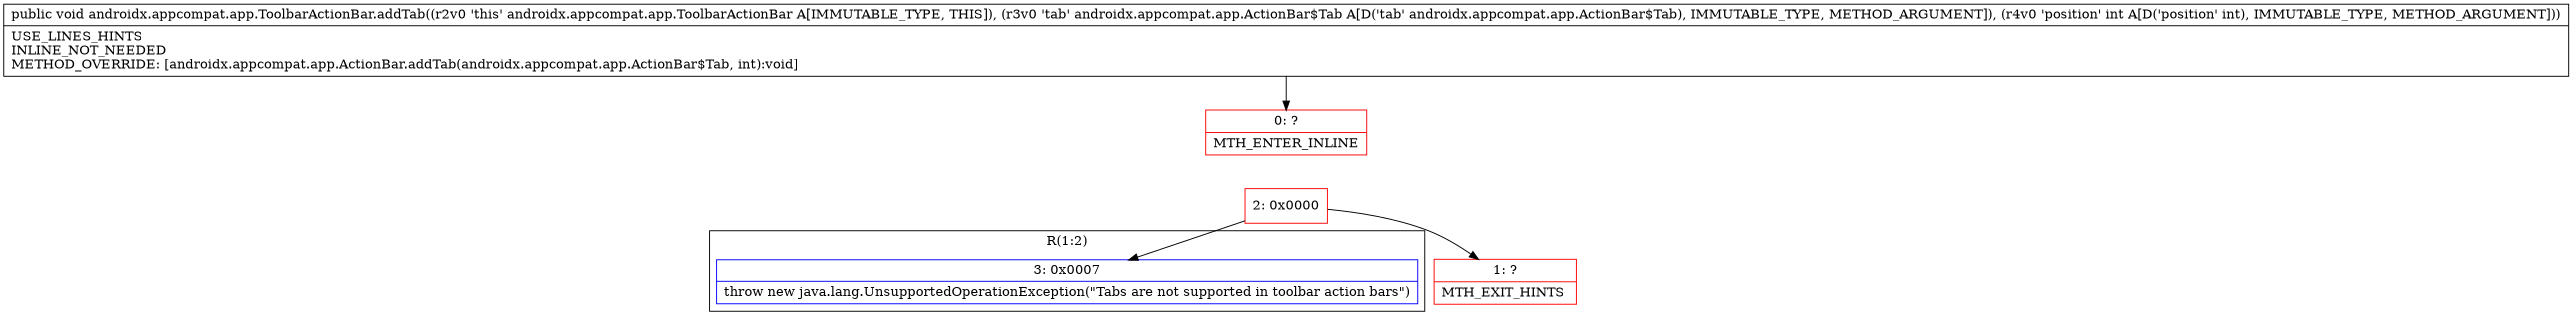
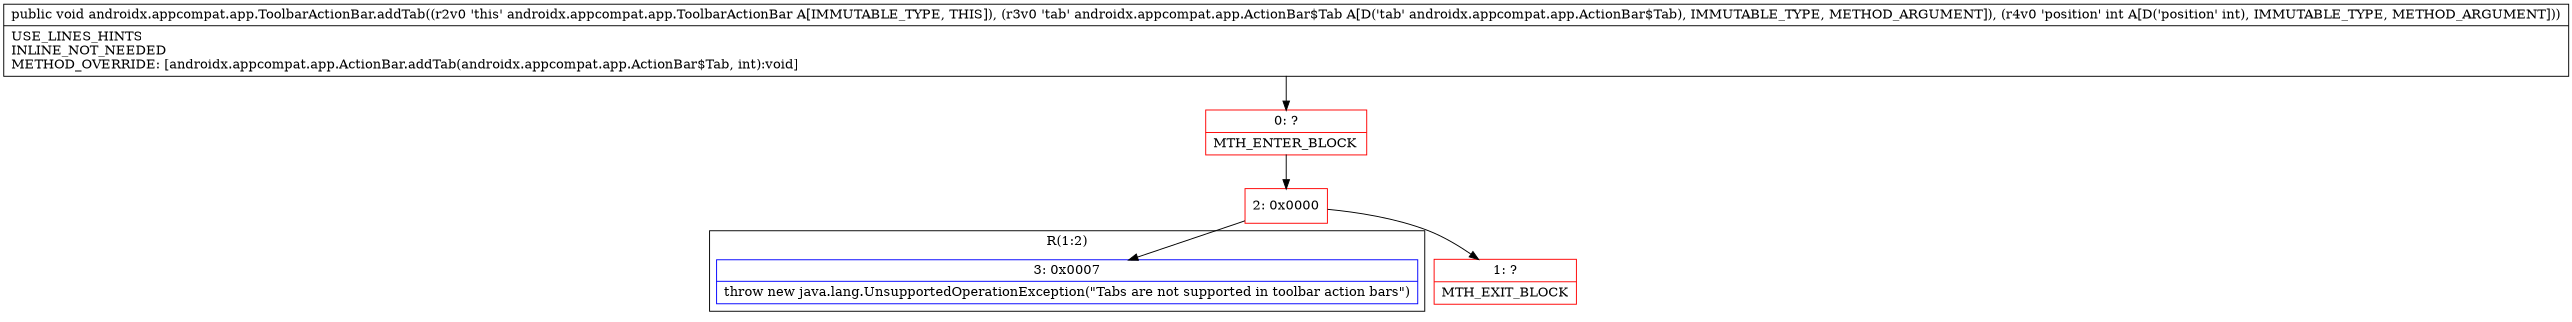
(1286, 143) -> (1285, 143)
none -> (1286, 167)
(1503, 293) -> (1505, 293)
